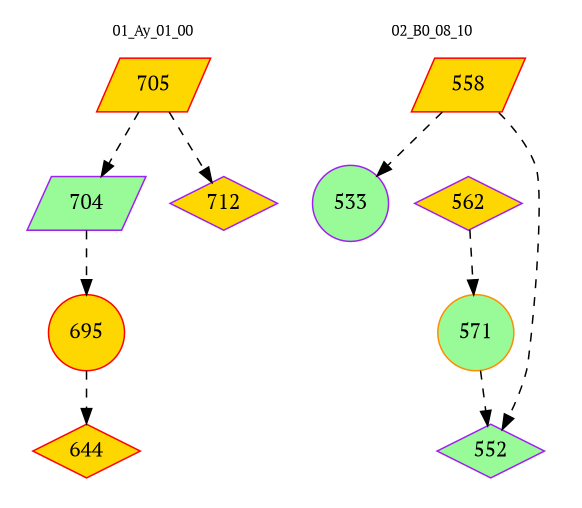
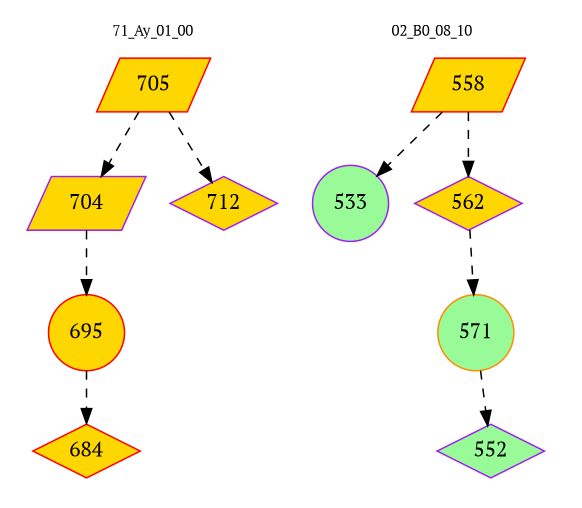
(154, 32) -> (154, 32)
(87, 203) -> (87, 203)
(537, 260) -> (468, 137)
(87, 451) -> (87, 451)
